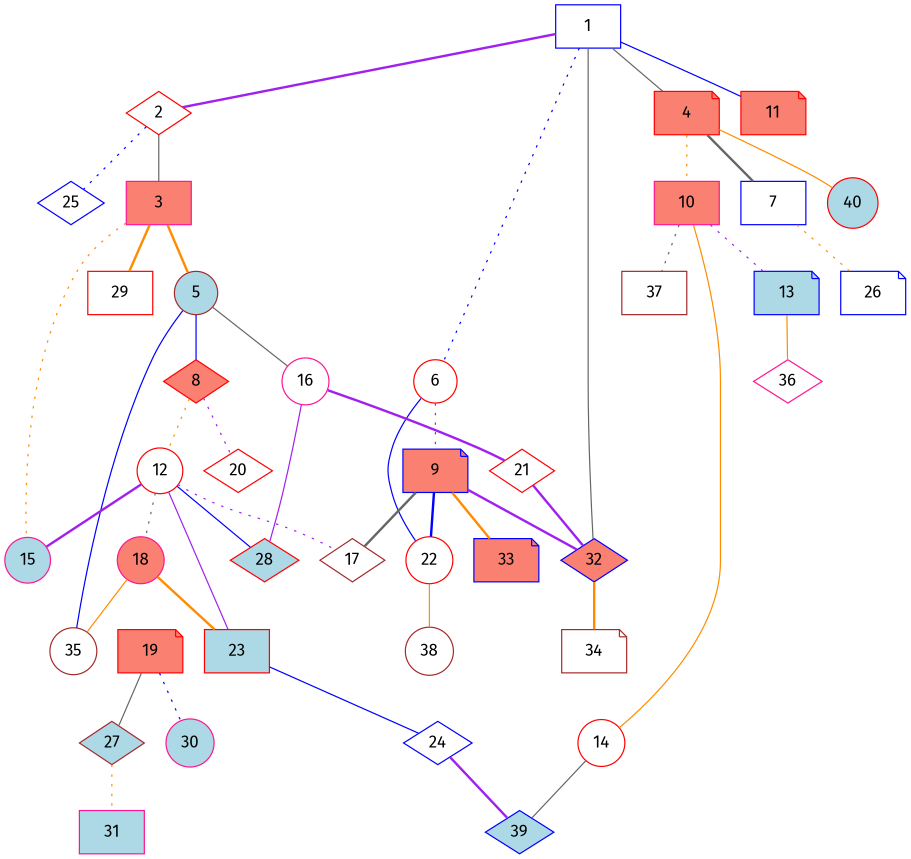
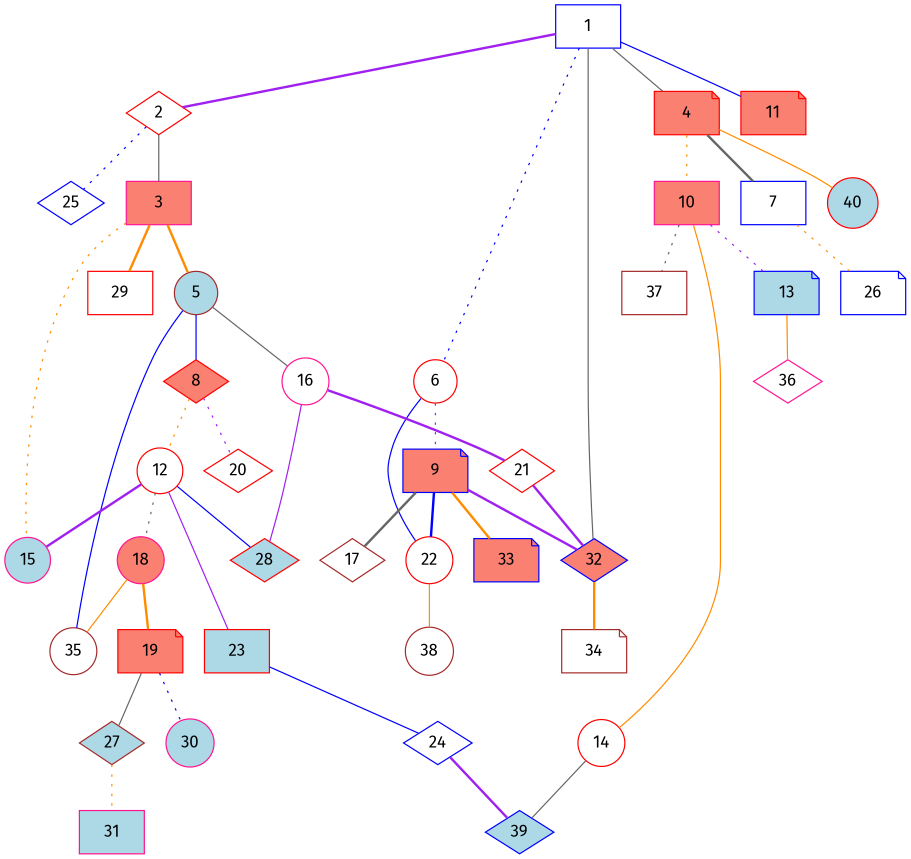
(256, 518) -> none
(186, 603) -> (146, 606)
